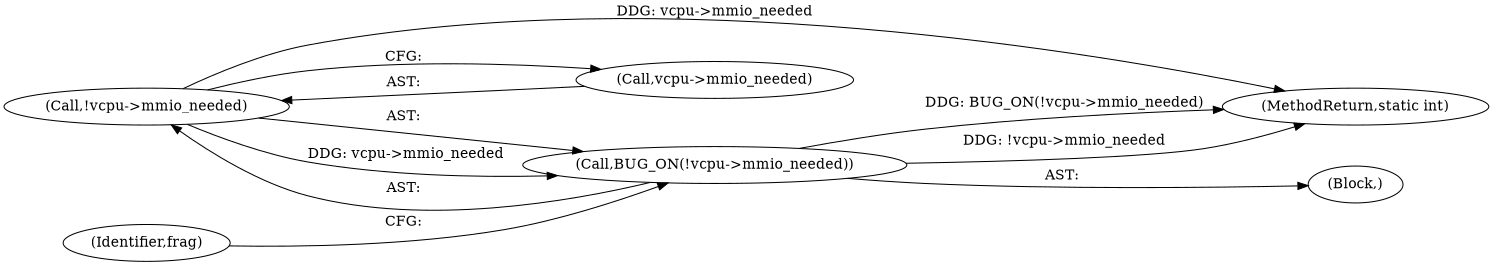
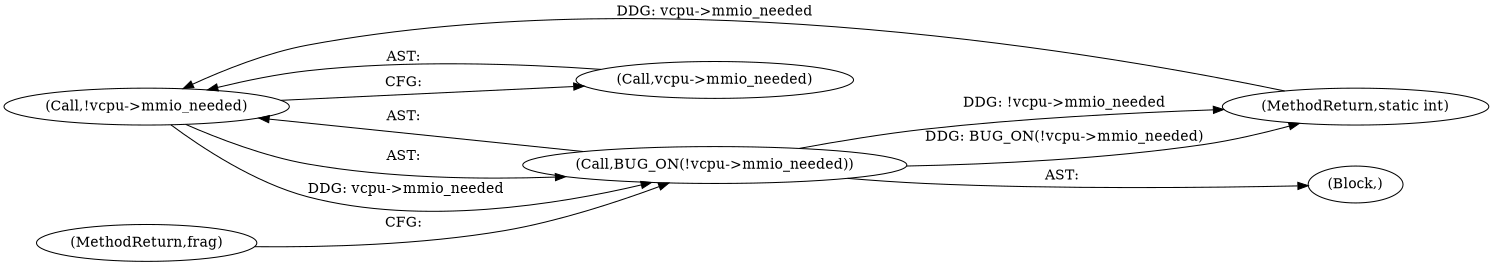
(727, 21) -> (737, 21)
(147, 243) -> (147, 243)
